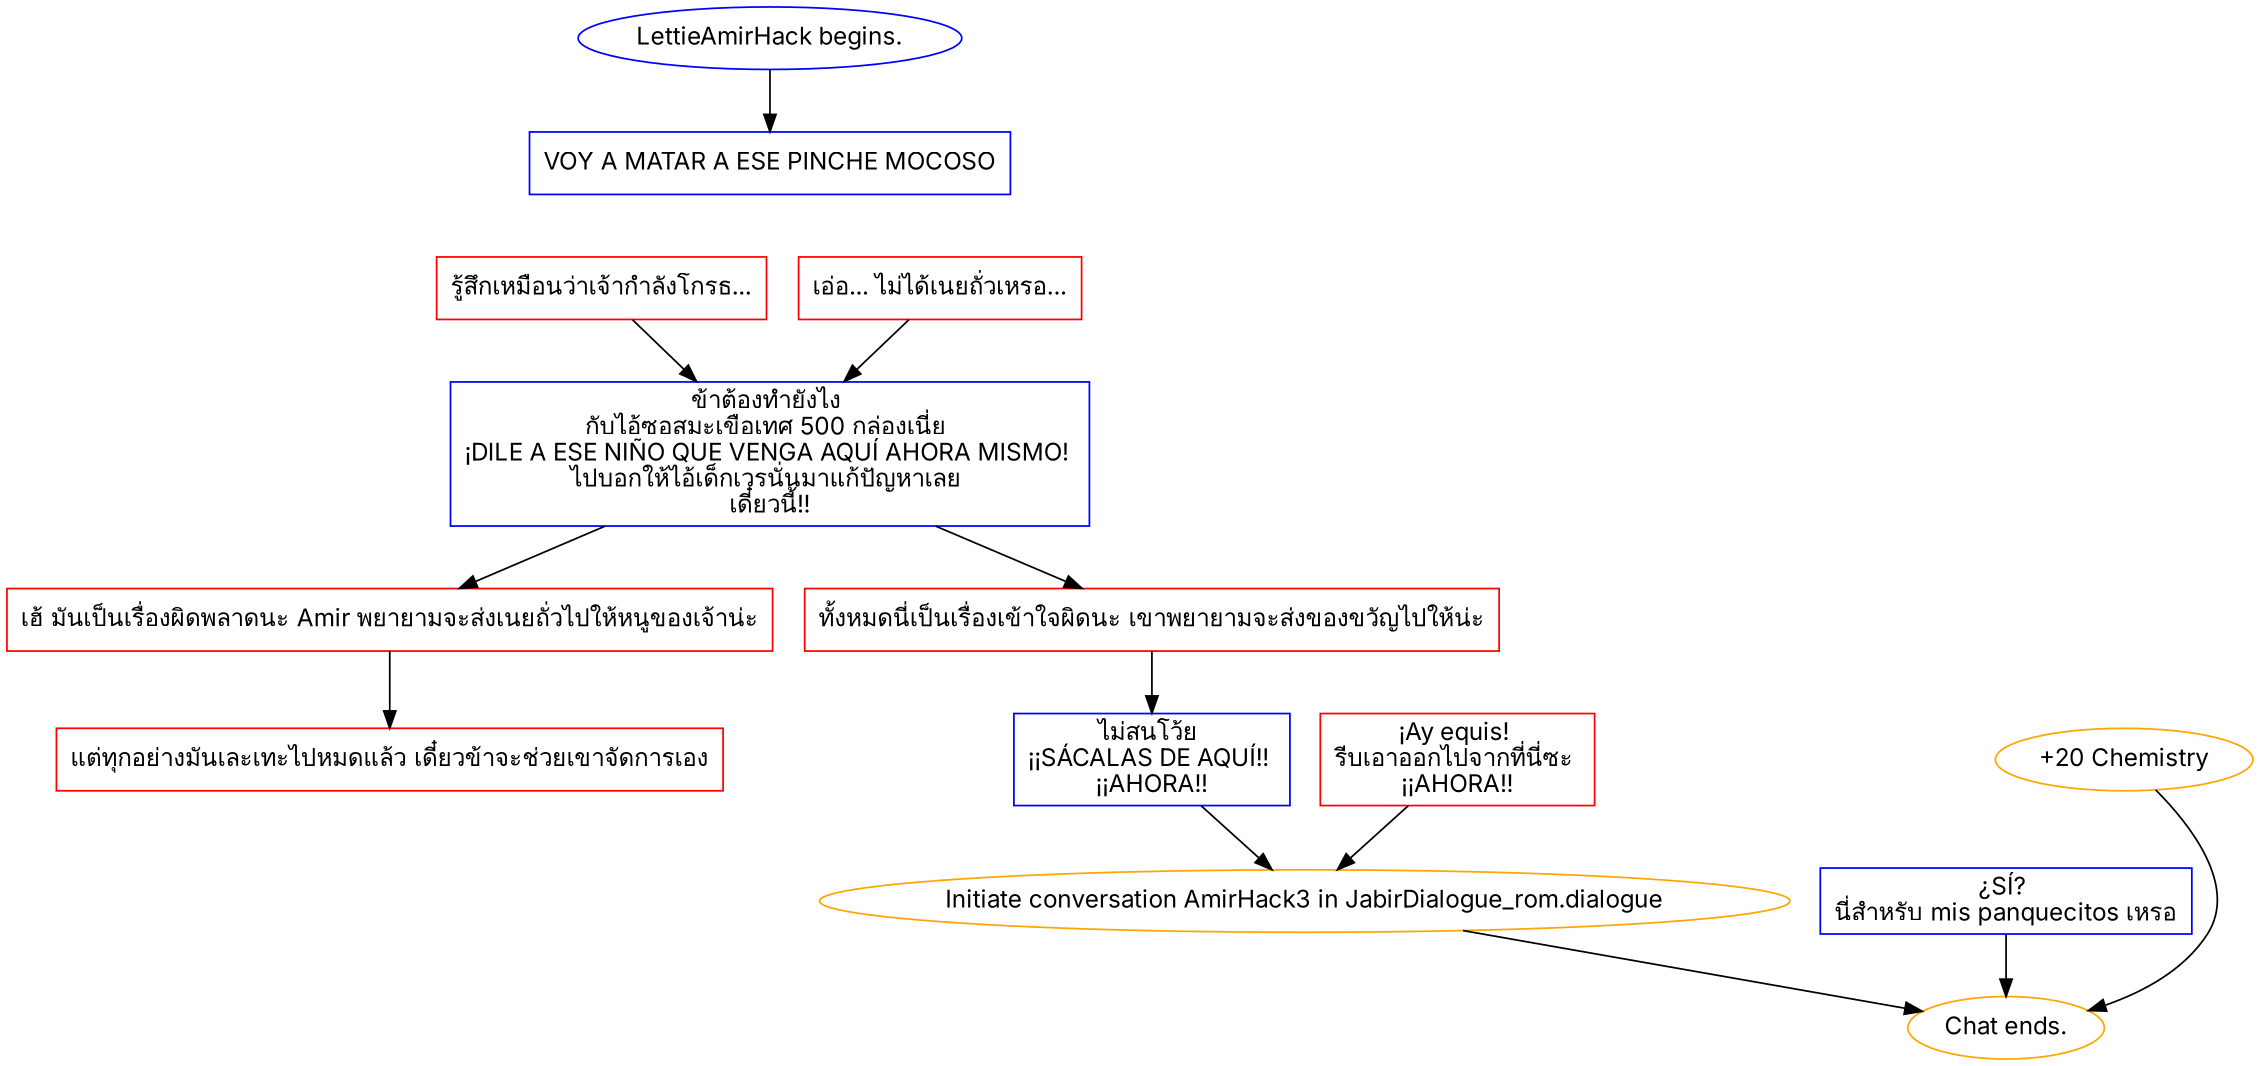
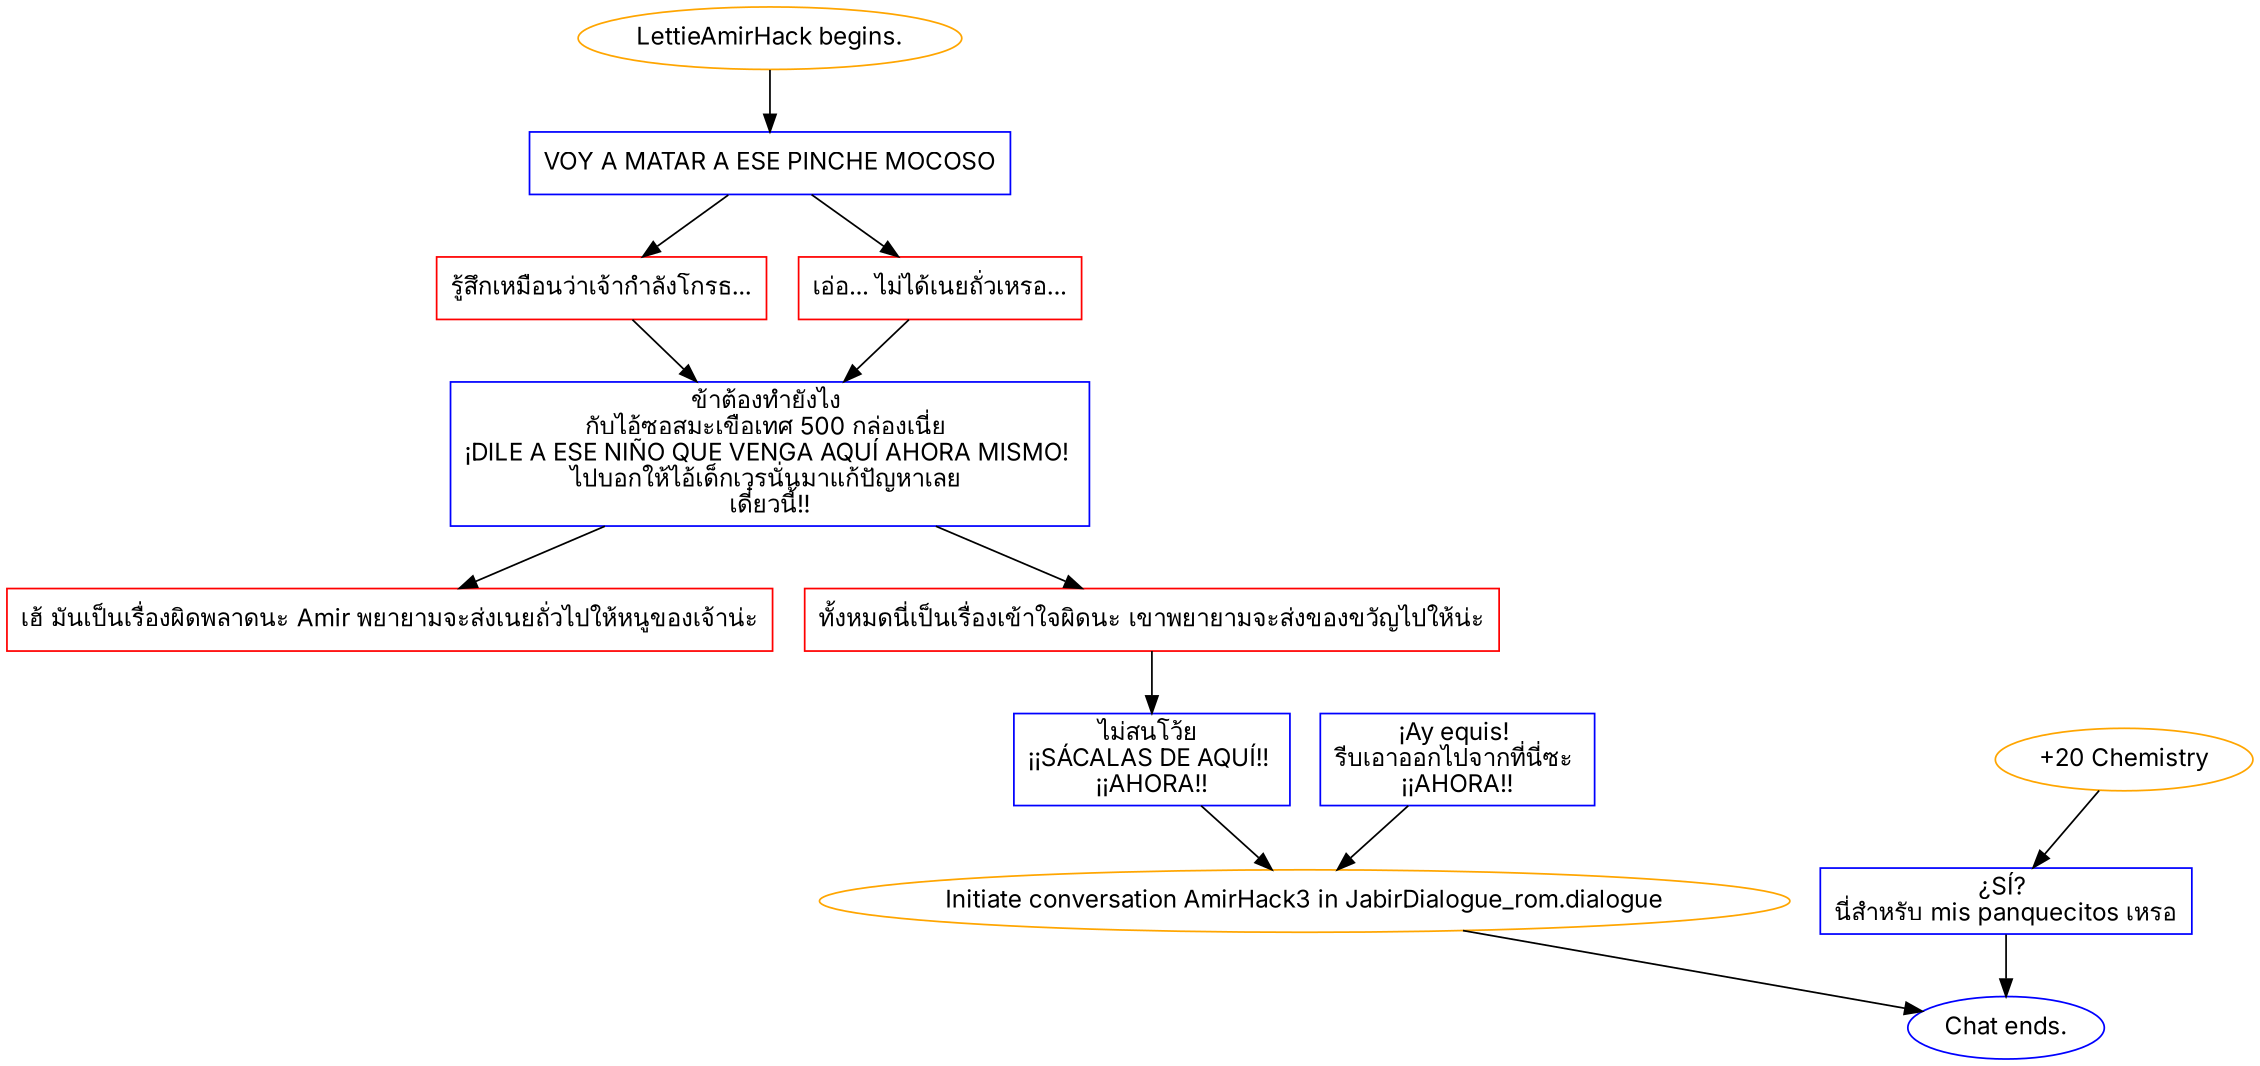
(770, 38) -> (770, 38)
none -> (693, 221)
none -> (848, 221)
(390, 760) -> none
(1457, 760) -> (1457, 760)
(2215, 917) -> (2072, 822)
(2006, 1028) -> (2006, 1028)
